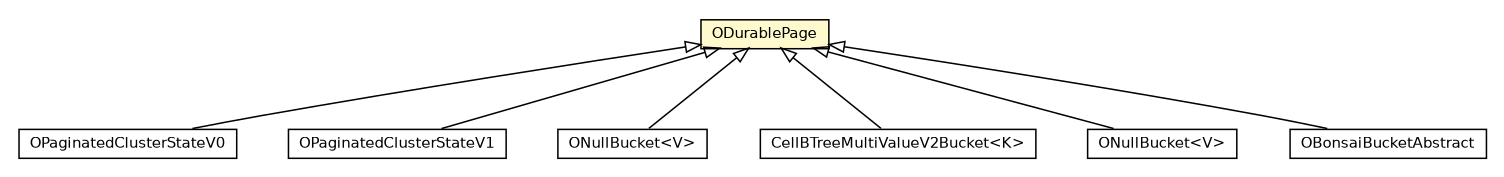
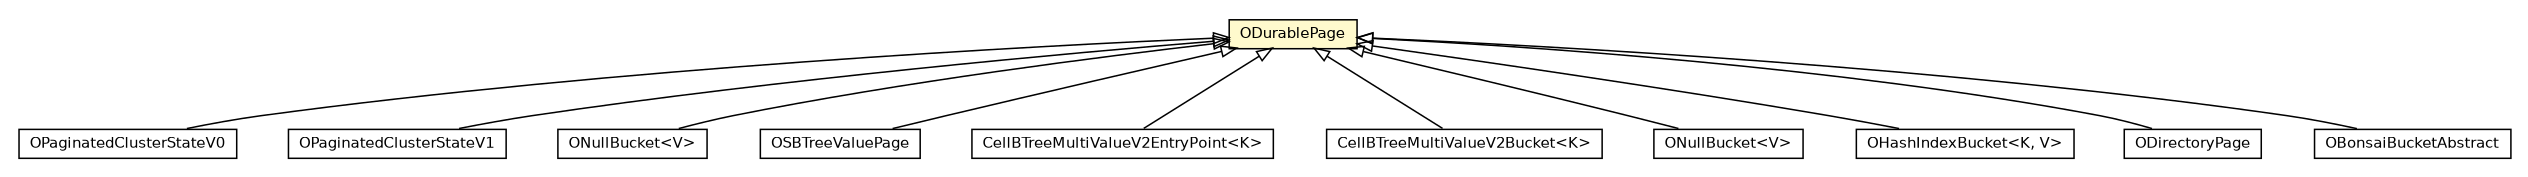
none -> (840, 143)
none -> (1123, 143)
none -> (1964, 143)
none -> (2193, 143)
